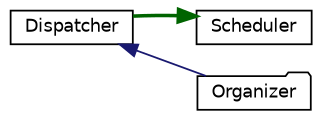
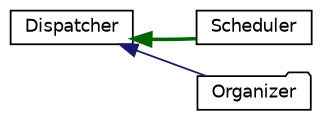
(156, 16) -> (174, 39)
